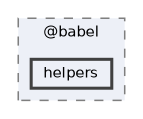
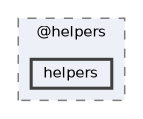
(71, 33) -> (71, 33)
